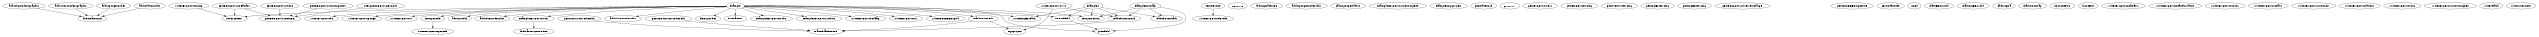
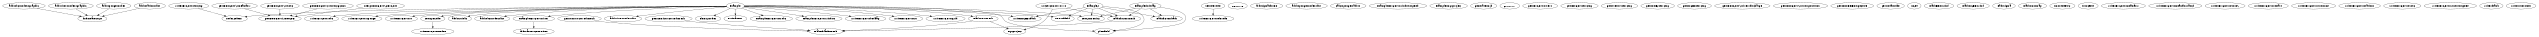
none -> (1801, 6)
(235, 11) -> none
(946, 19) -> (946, 19)
(1083, 25) -> (1137, 12)
(433, 31) -> (433, 31)
